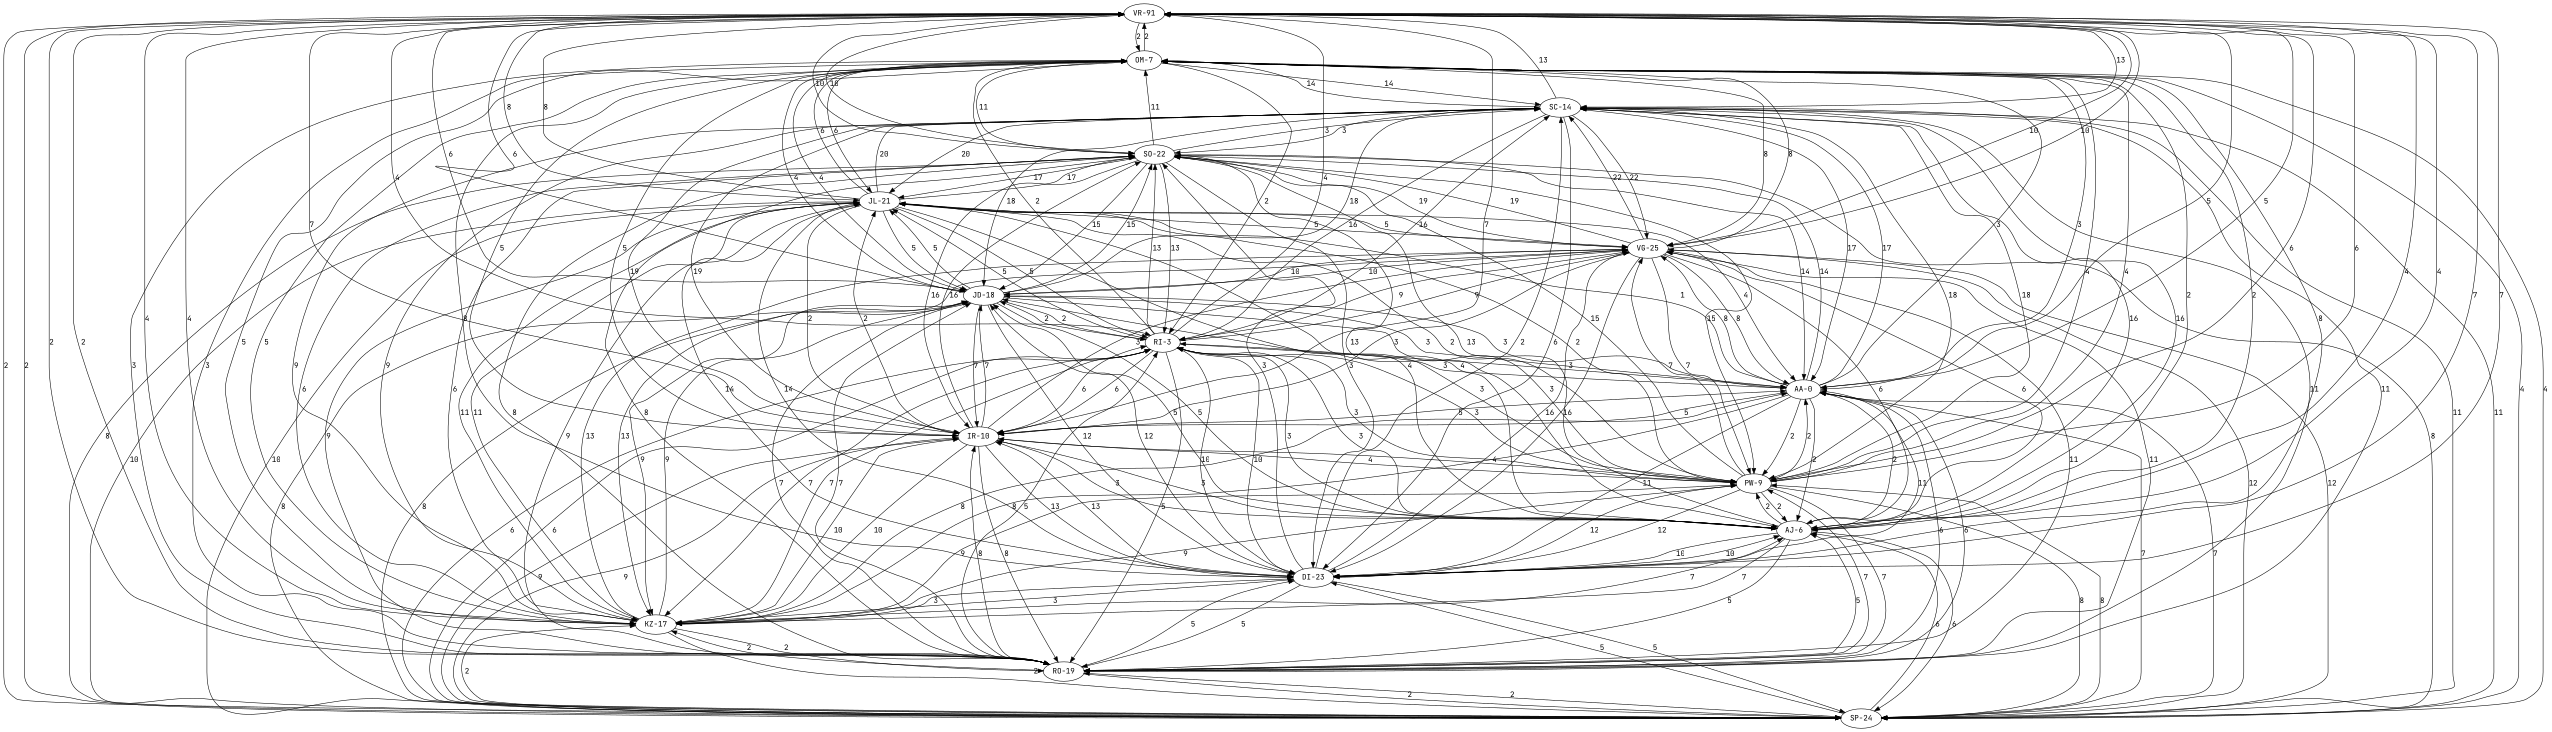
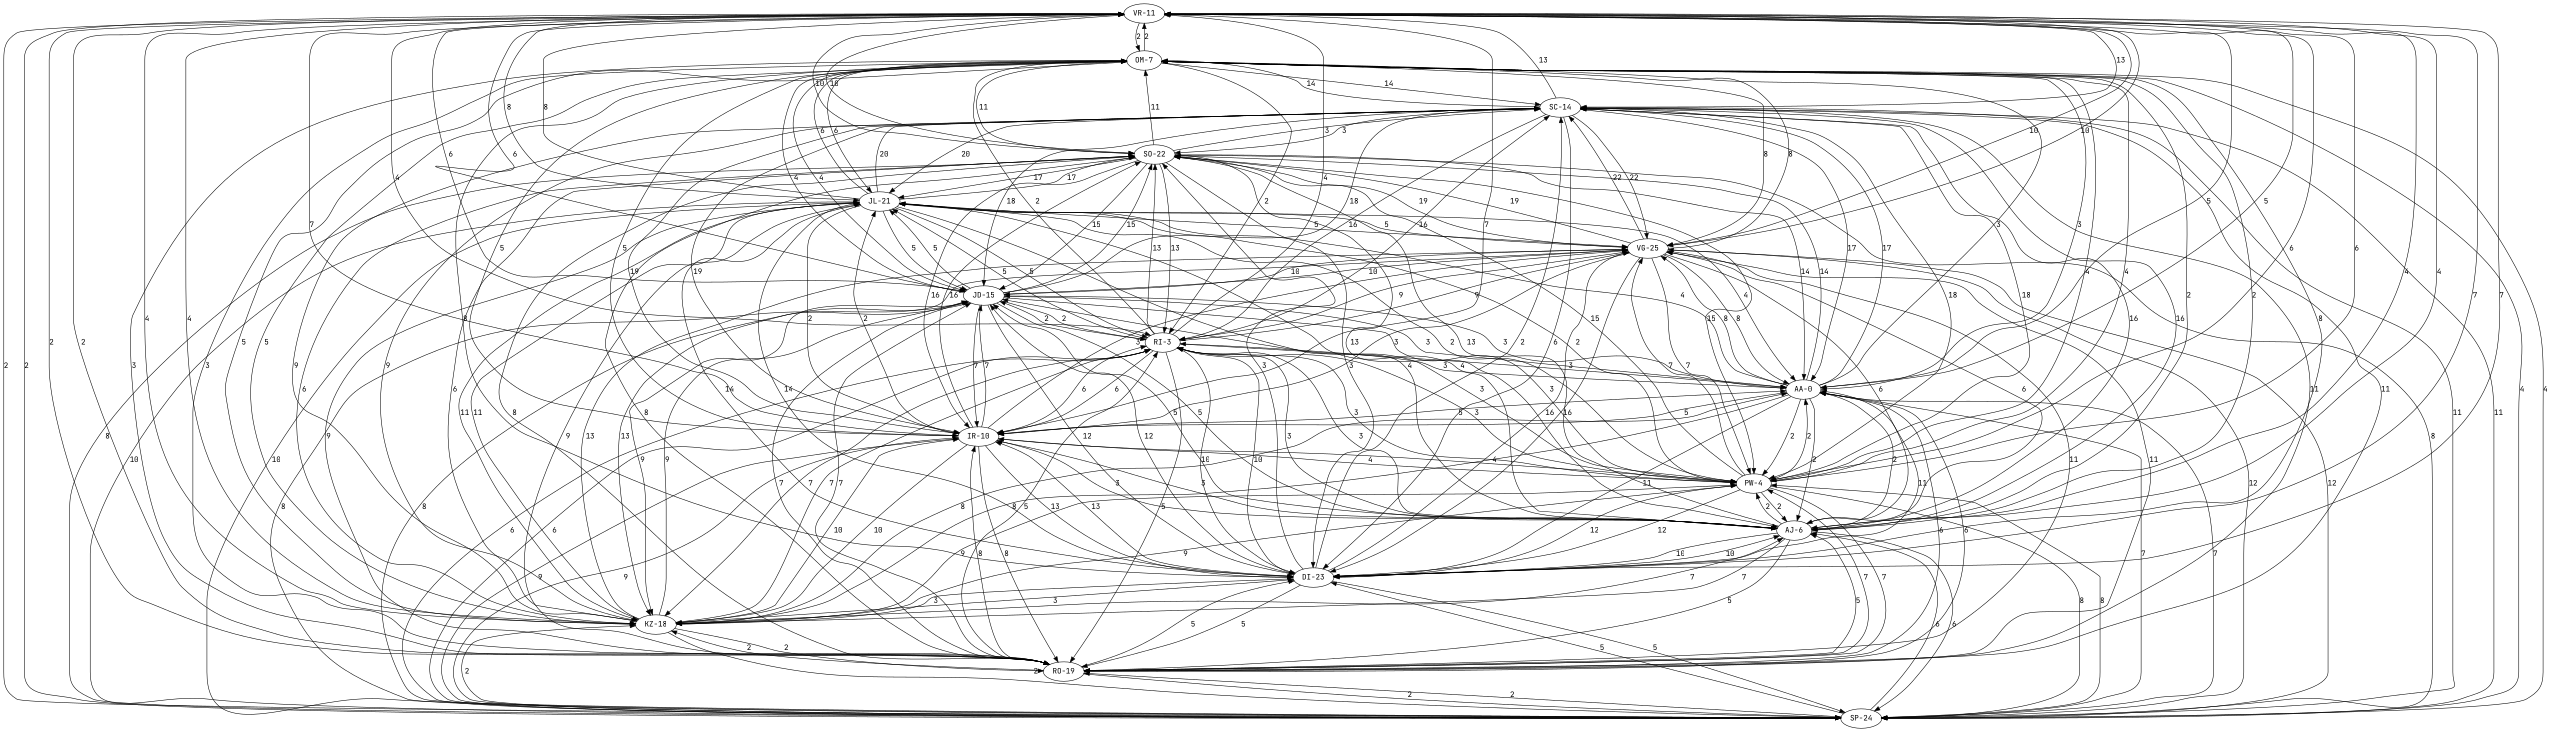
(1144, 14) -> (1144, 14)
(984, 296) -> (984, 296)
(1683, 296) -> (1683, 296)
(1754, 484) -> (1754, 484)
(656, 625) -> (656, 625)
